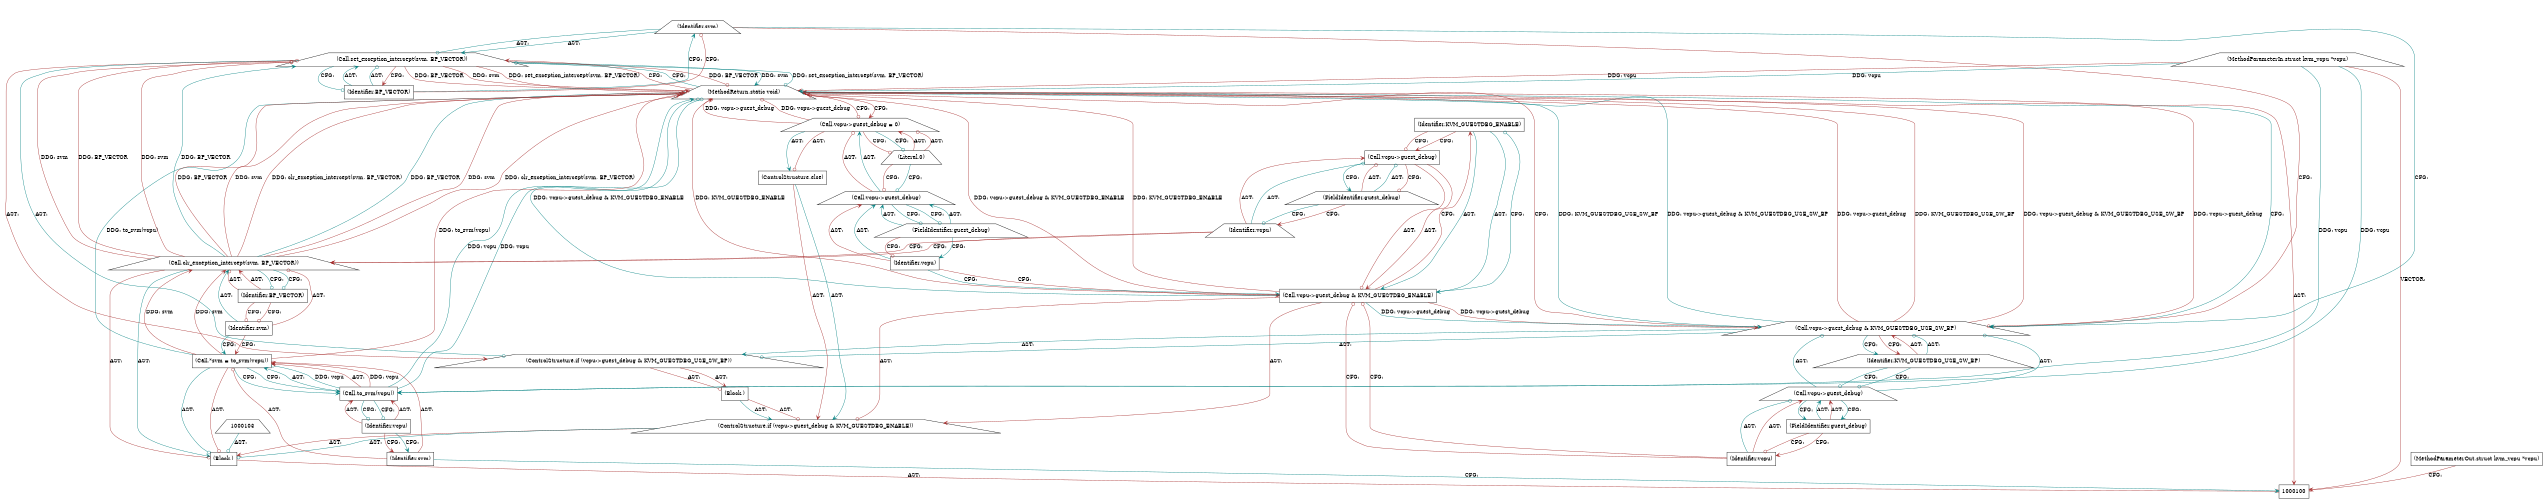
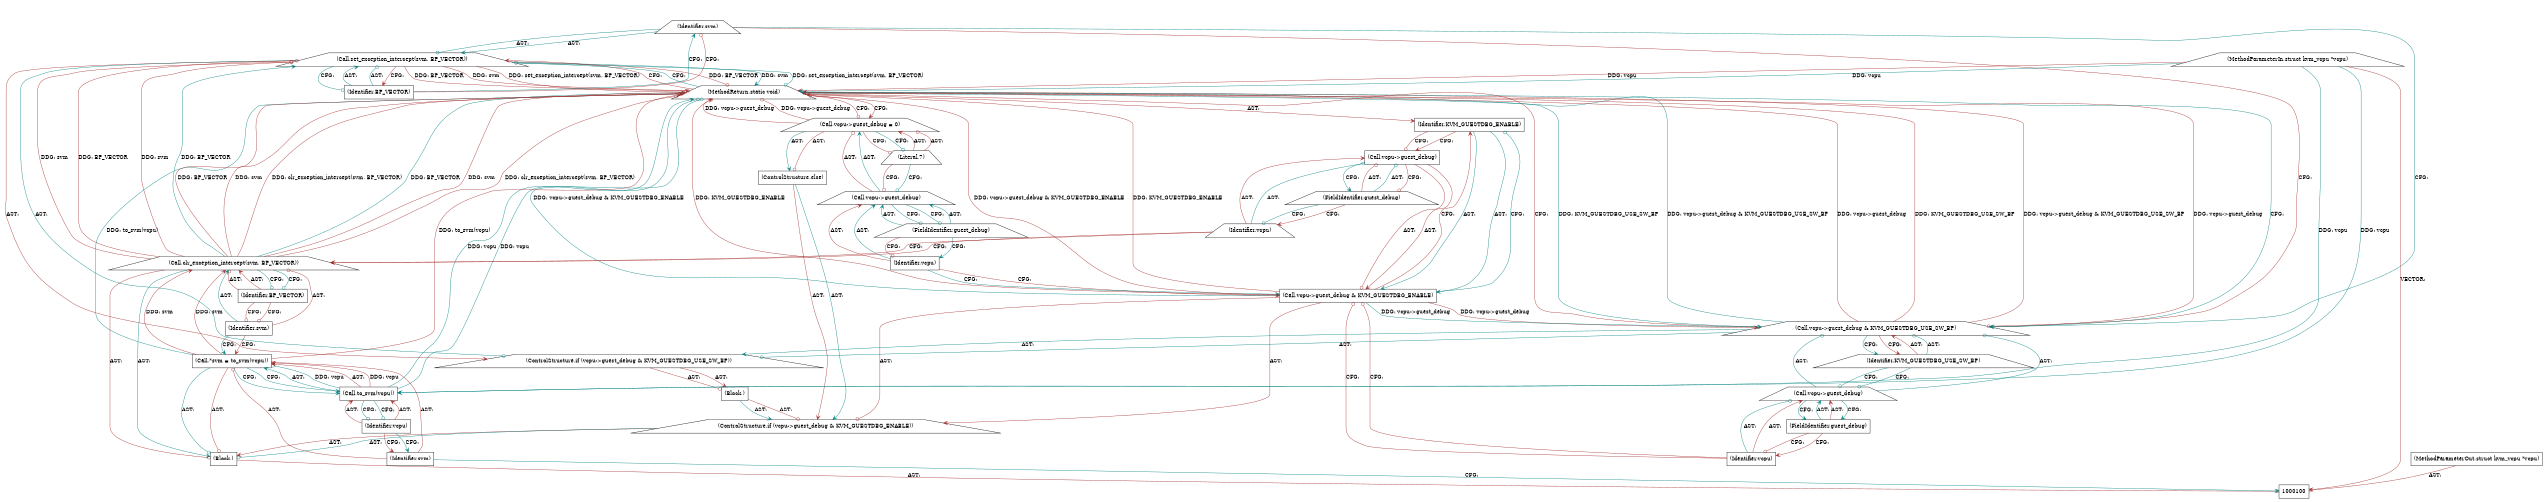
(1722, 96) -> (1108, 104)
(911, 158) -> (911, 158)
(243, 426) -> none
(2436, 475) -> (2436, 475)
